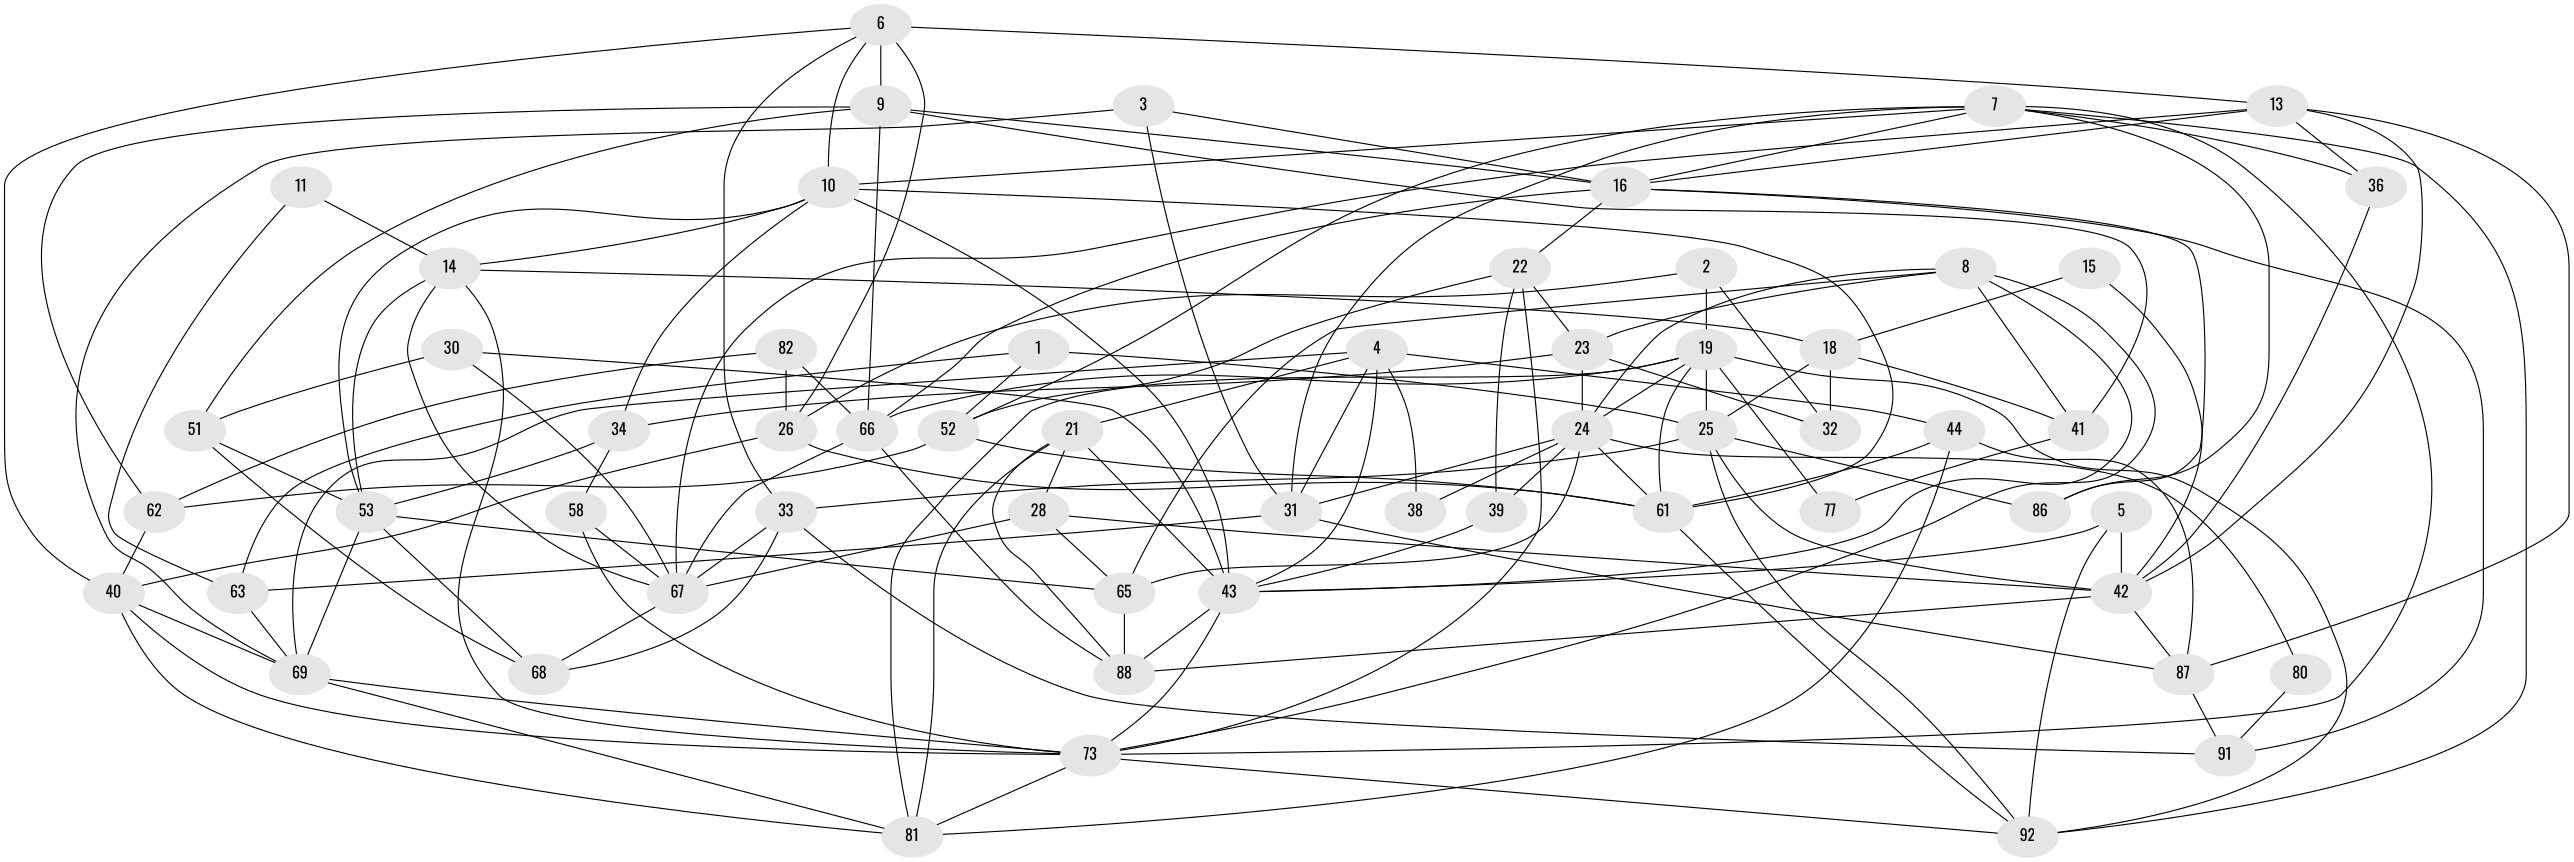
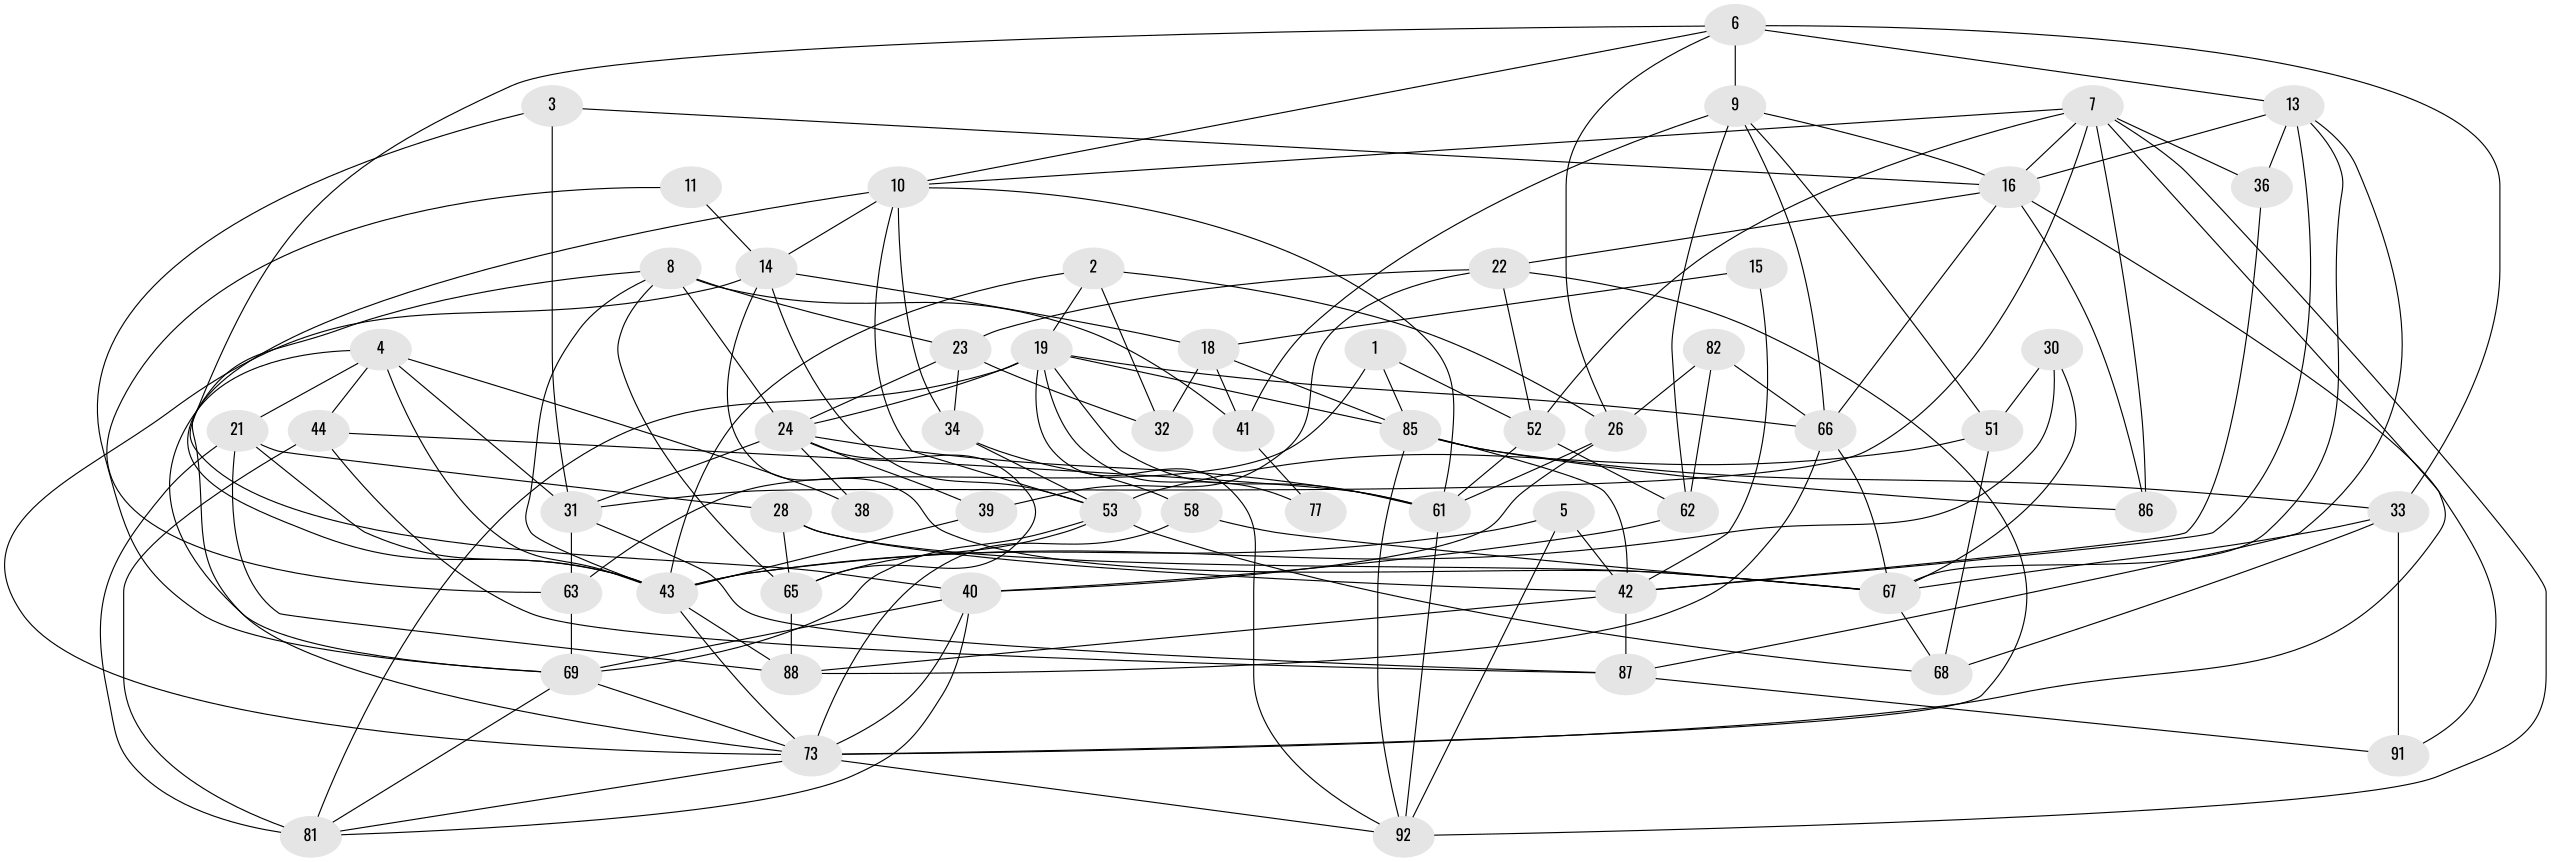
none -> (813, 358)
(1706, 431) -> (1411, 431)
(2301, 674) -> none
